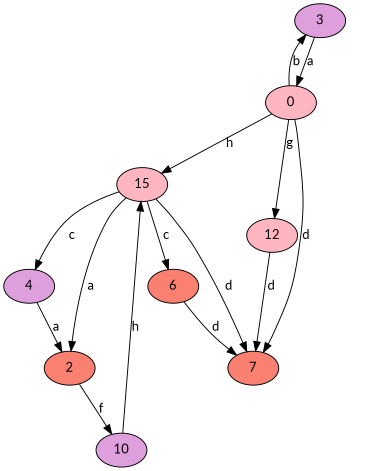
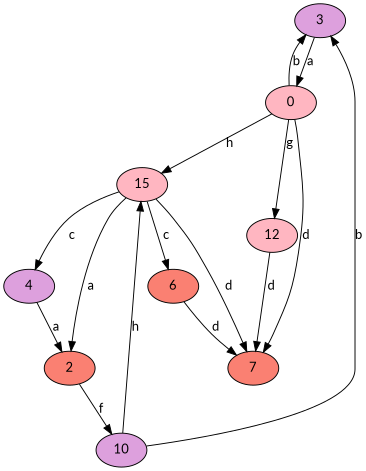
none -> (355, 320)
